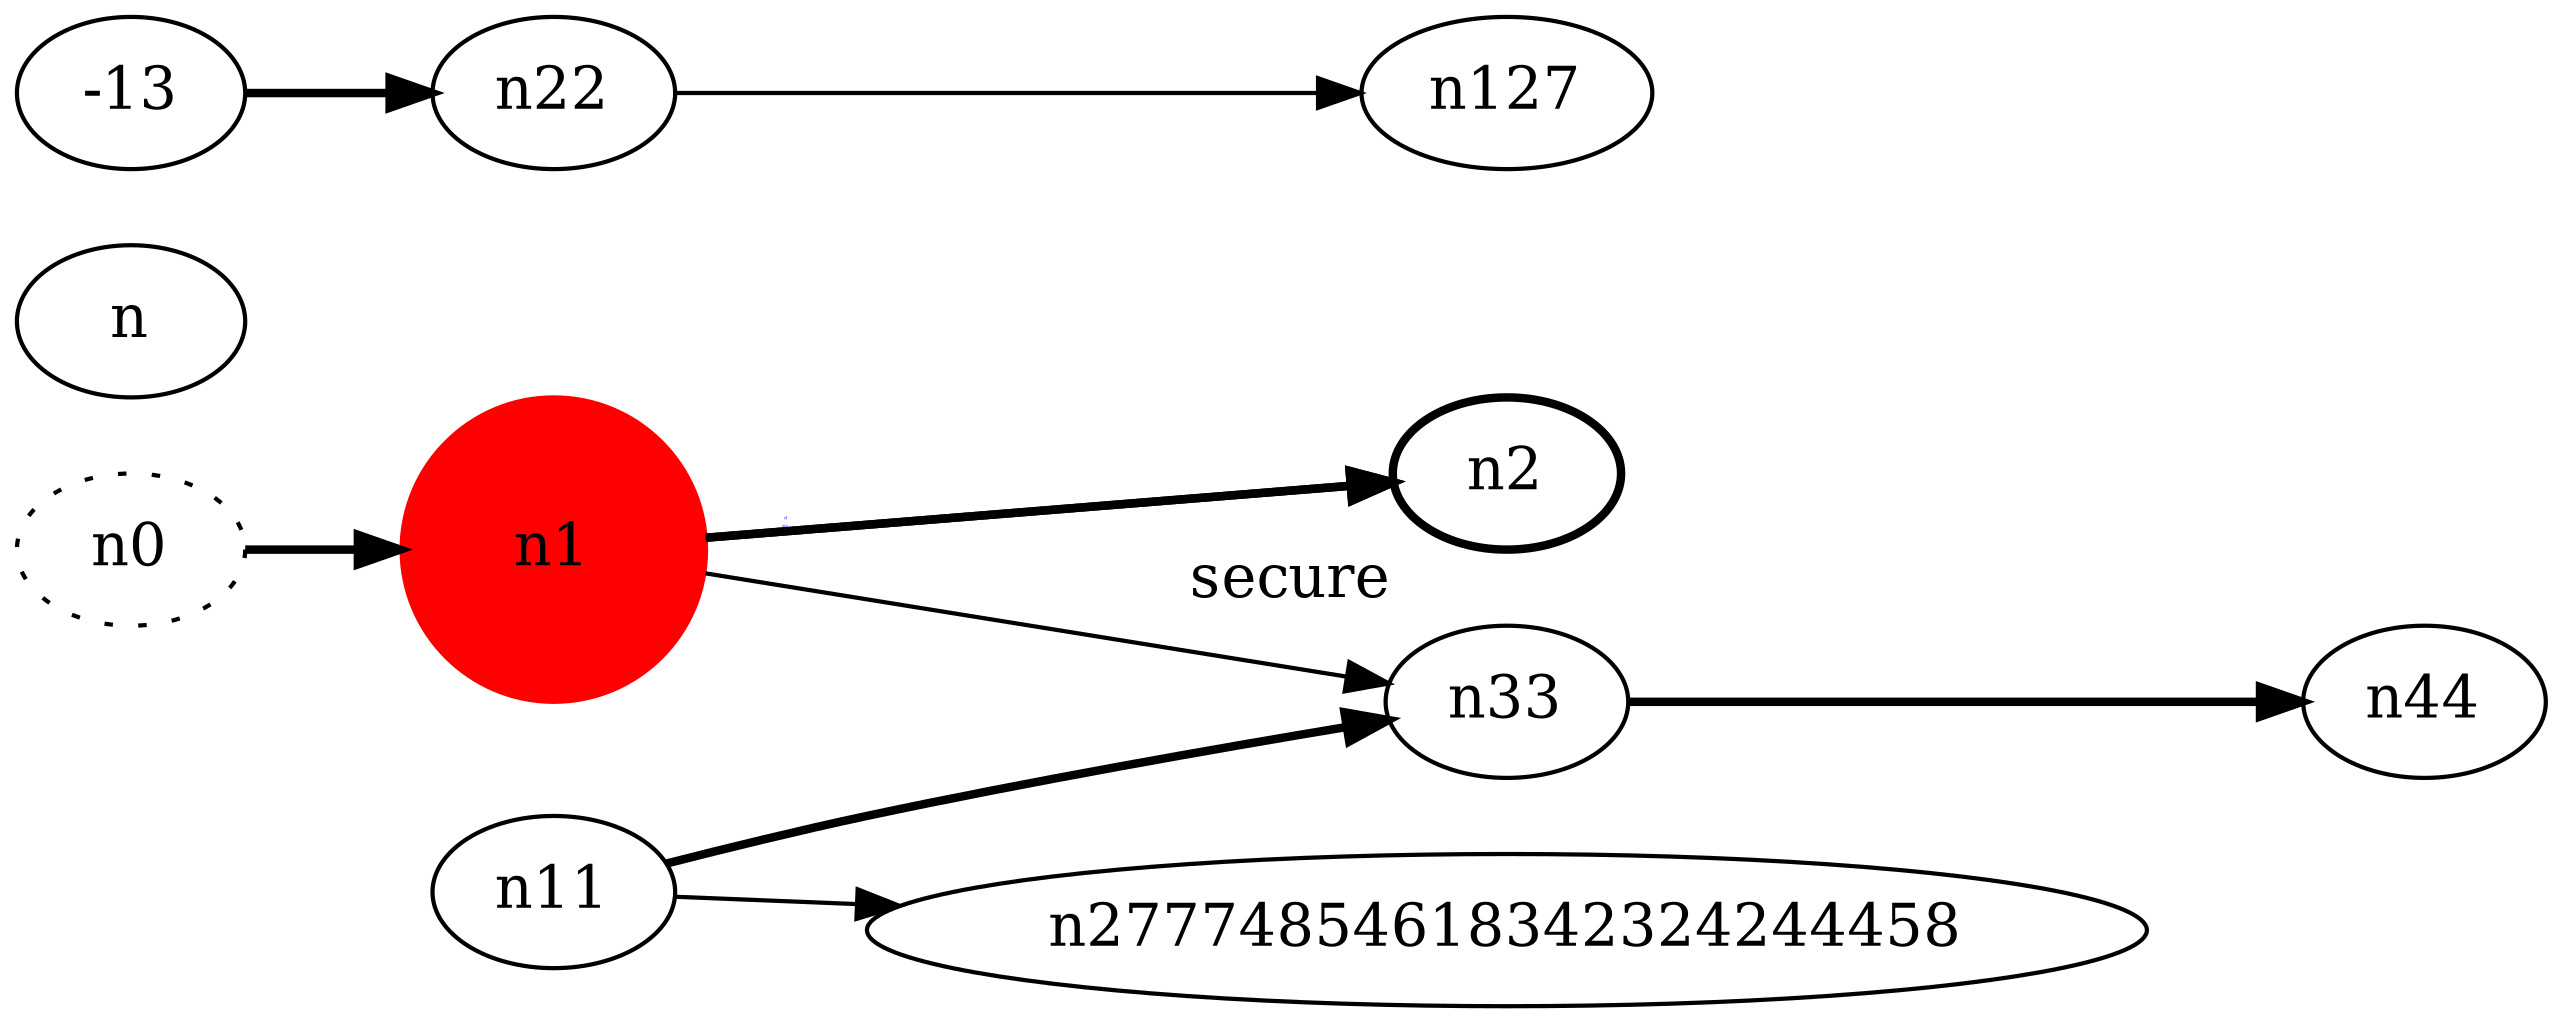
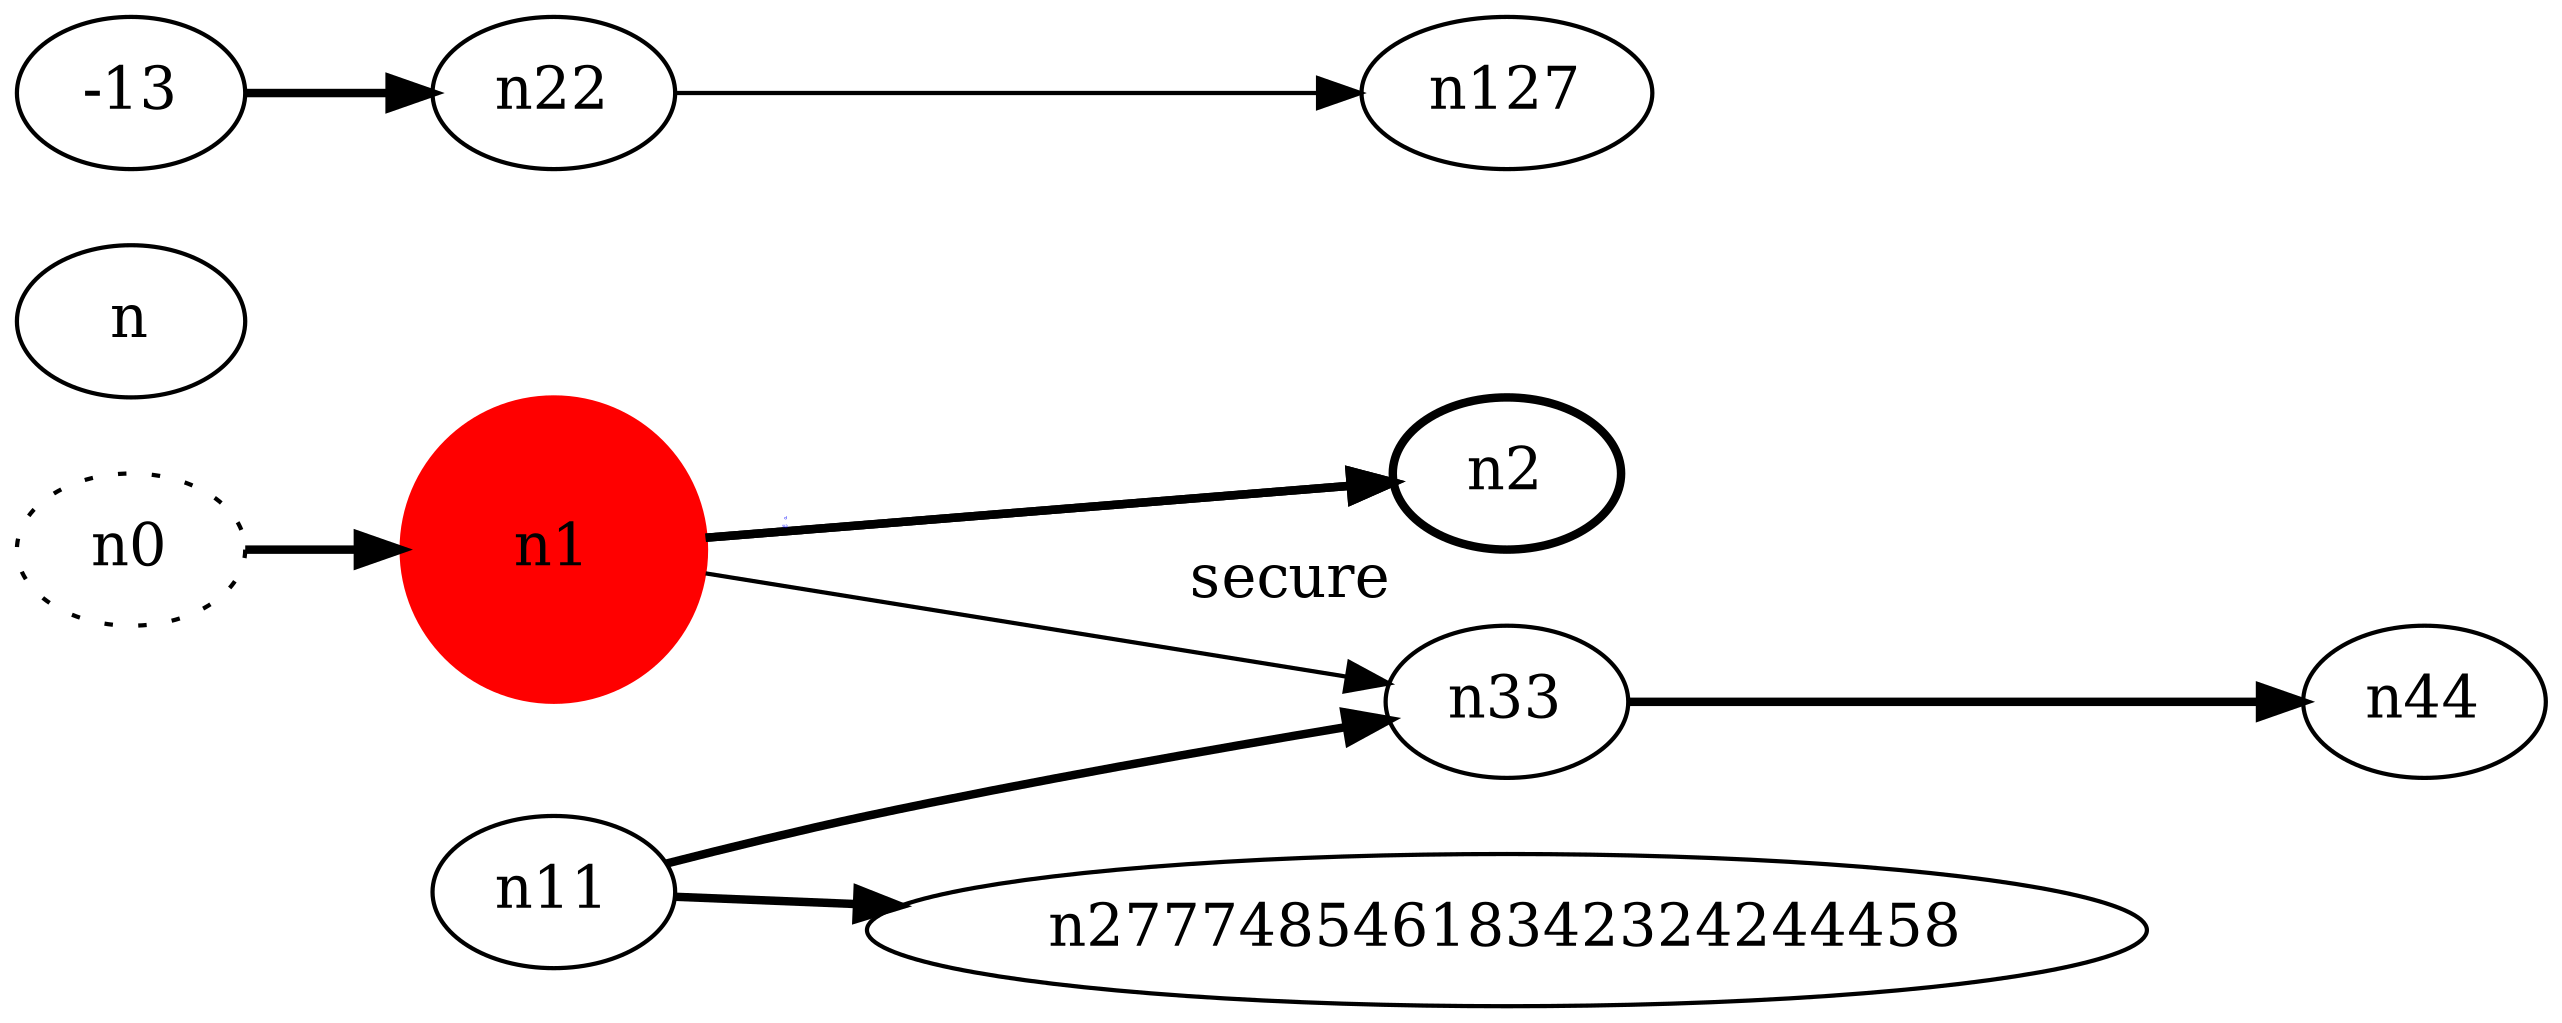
(766, 900) -> (766, 900)
